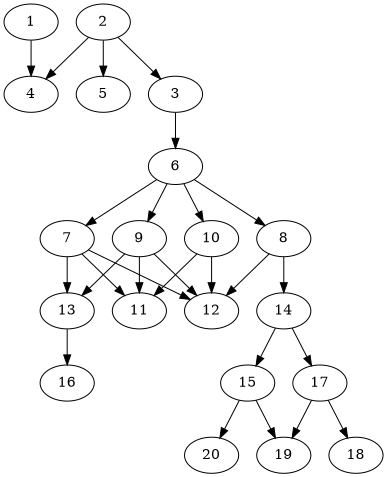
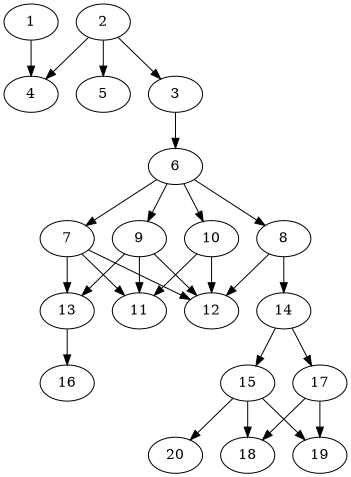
none -> (248, 414)
